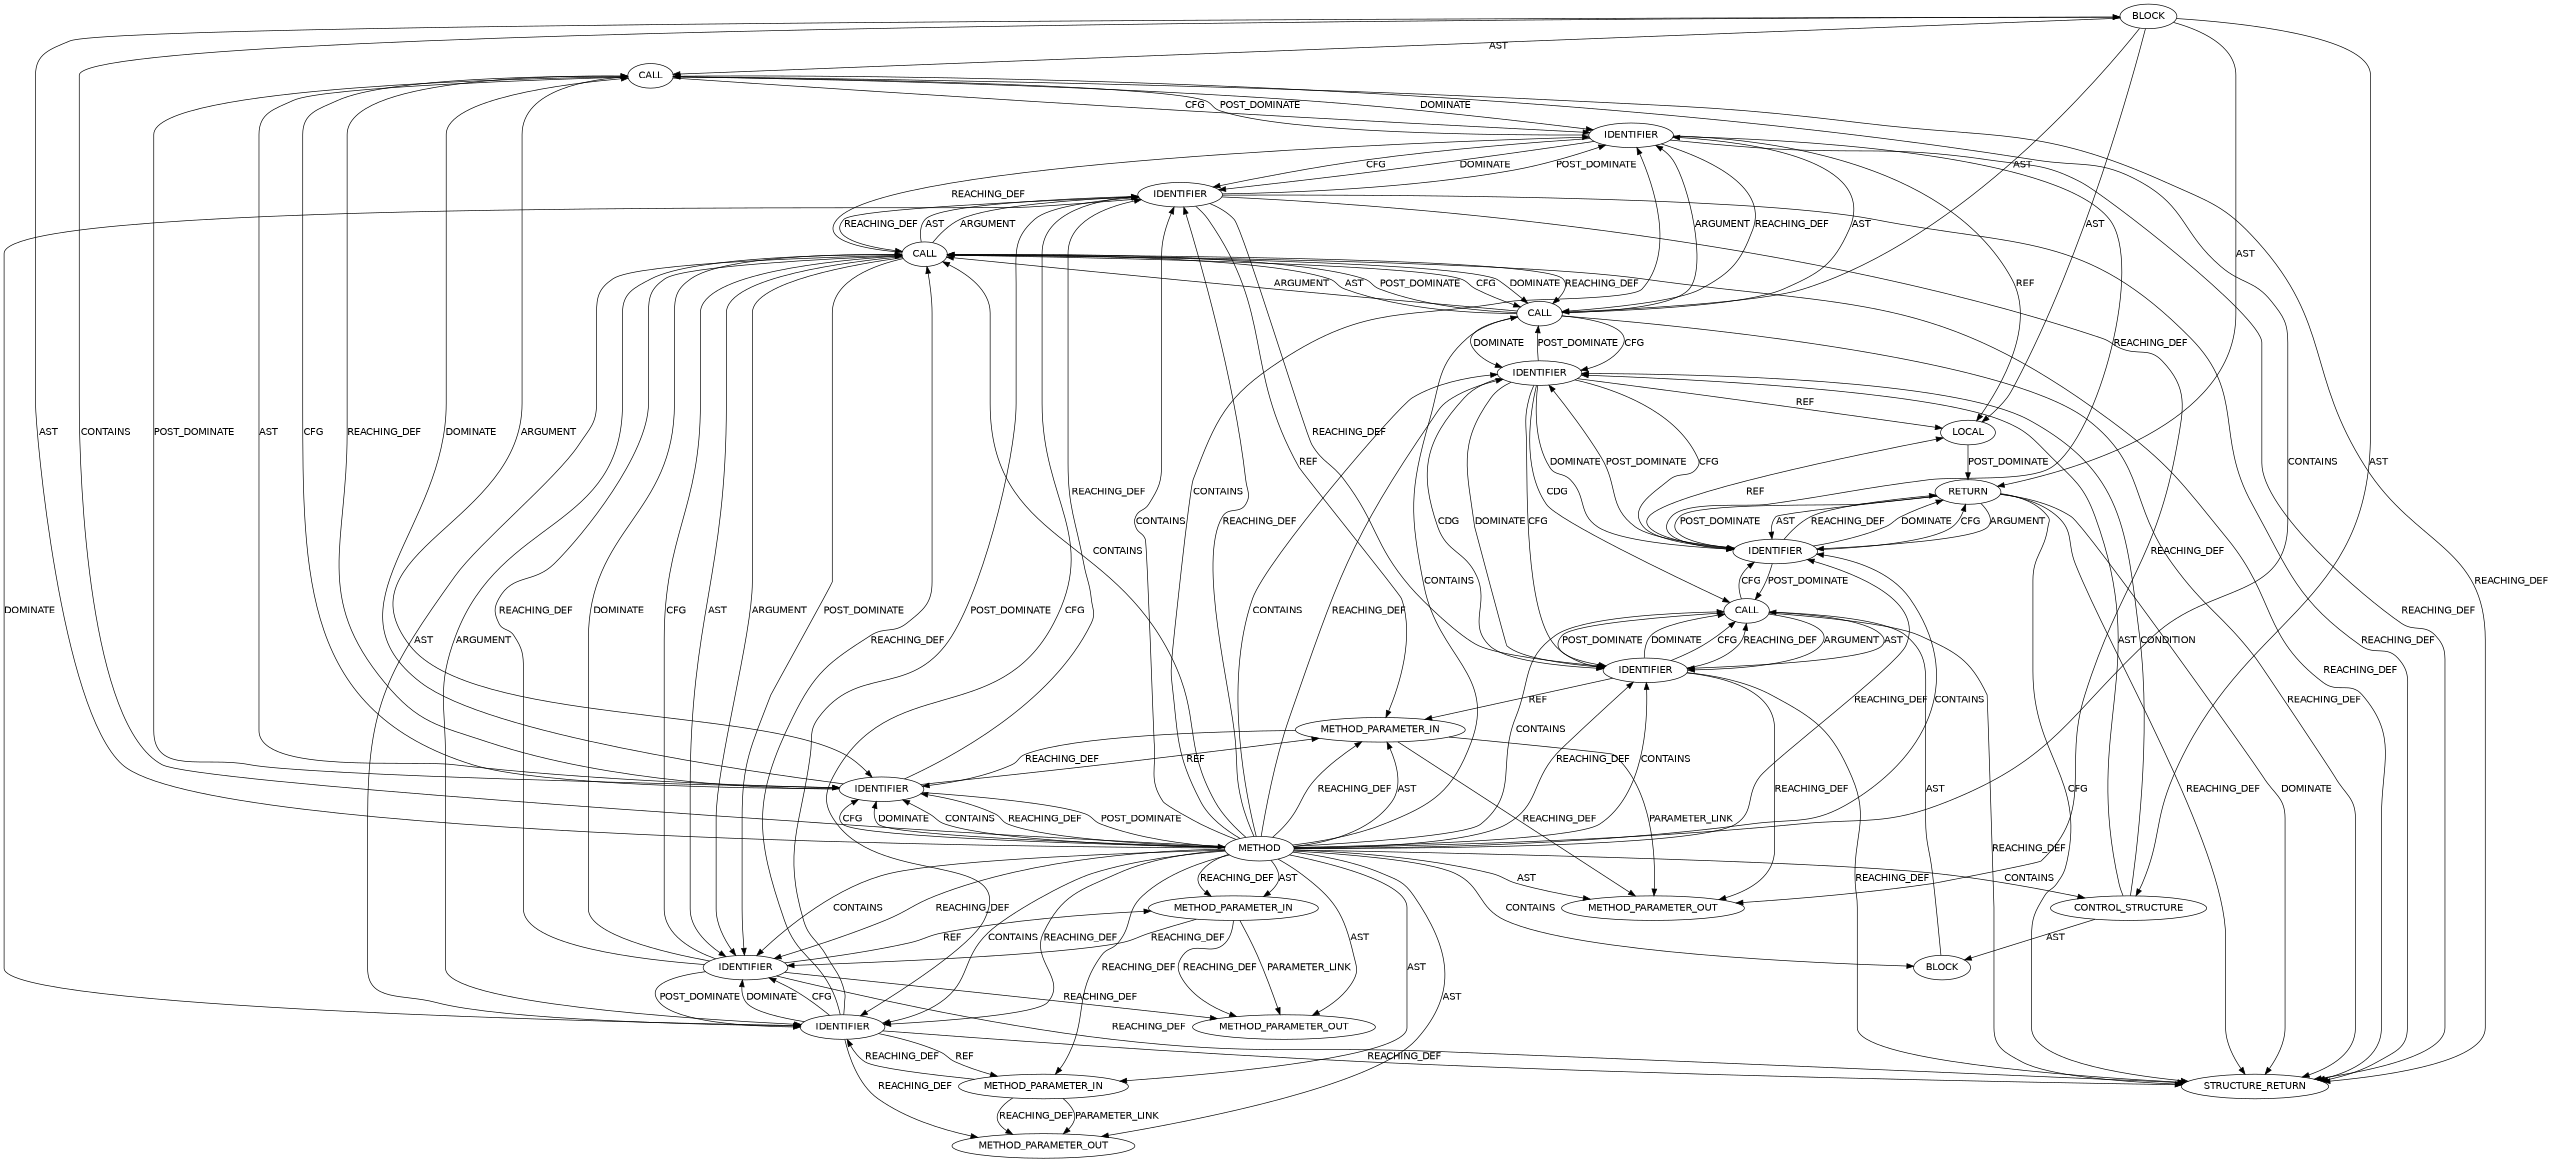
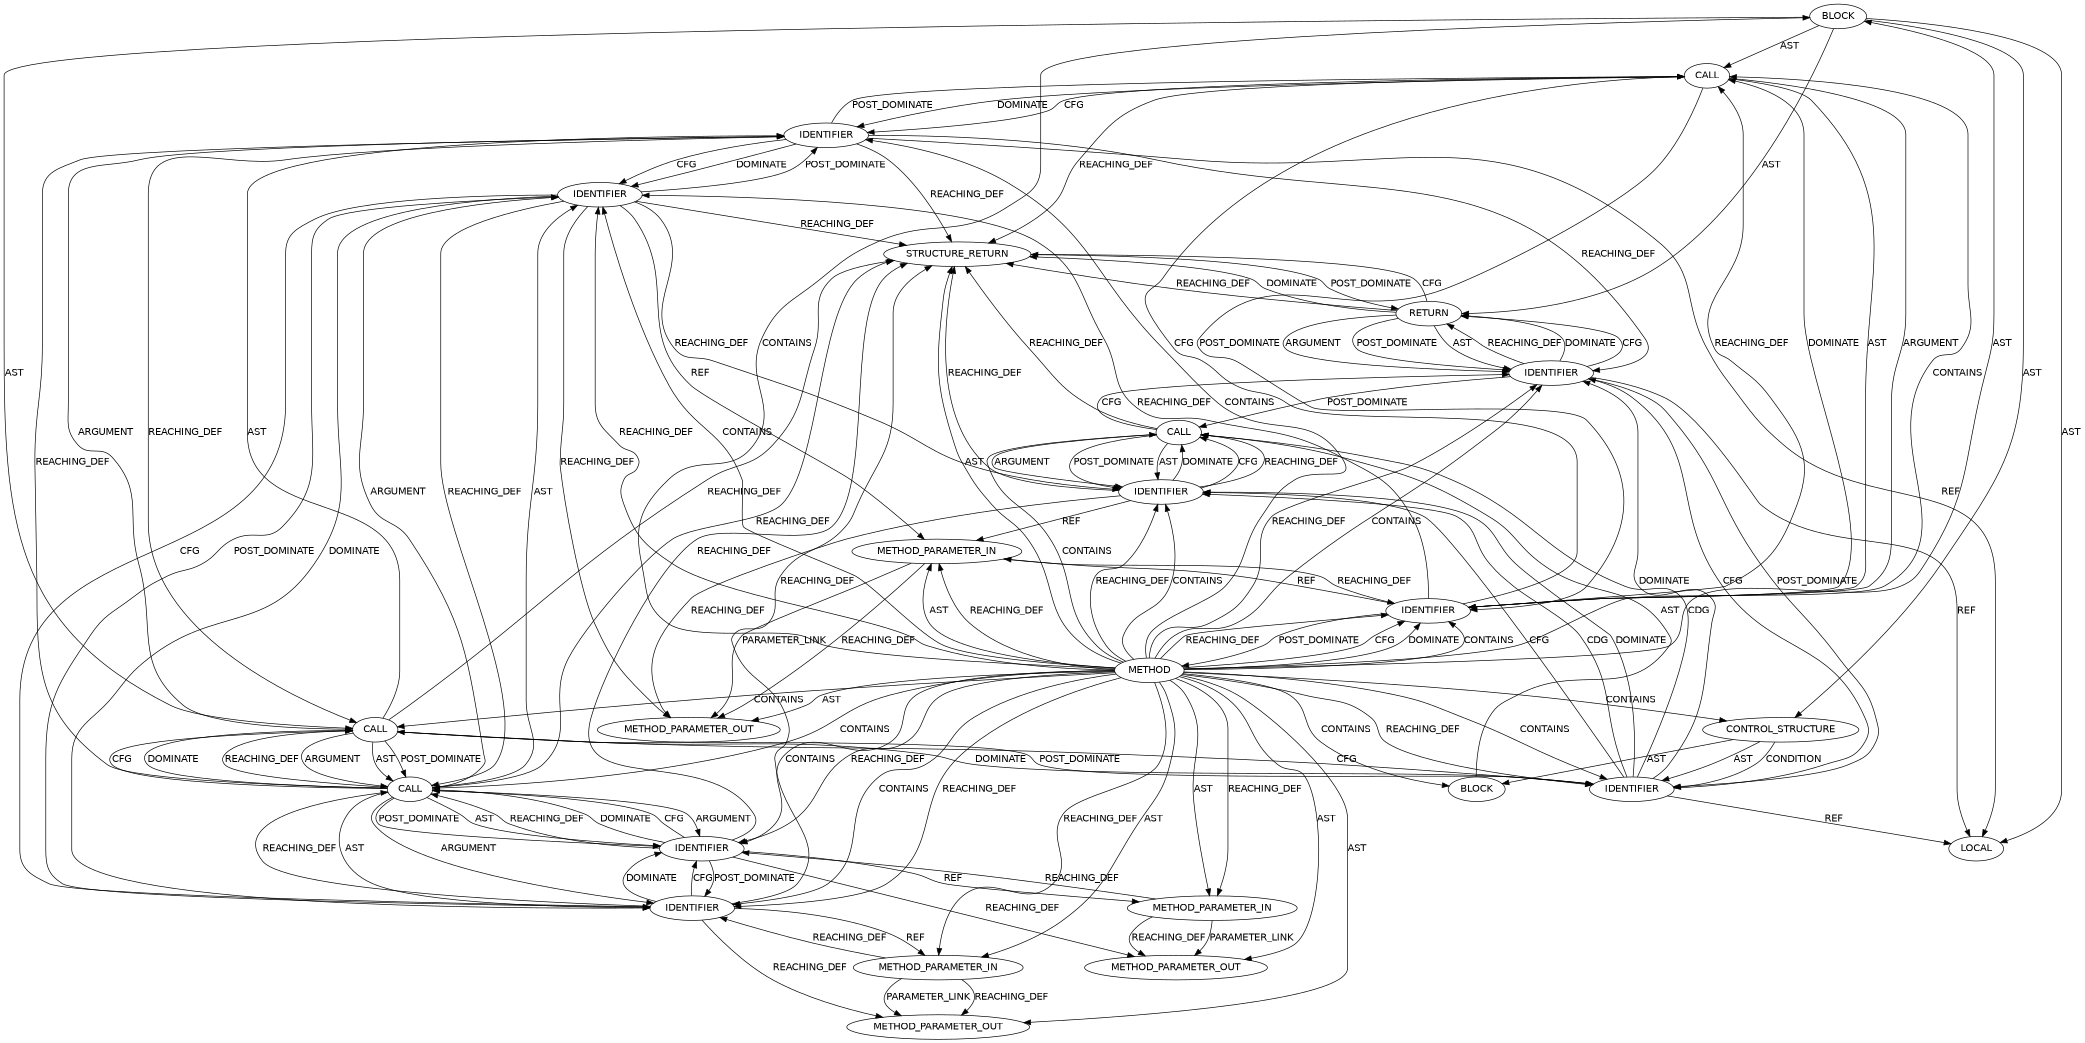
(1968, 459) -> (1215, 262)
none -> (981, 492)
